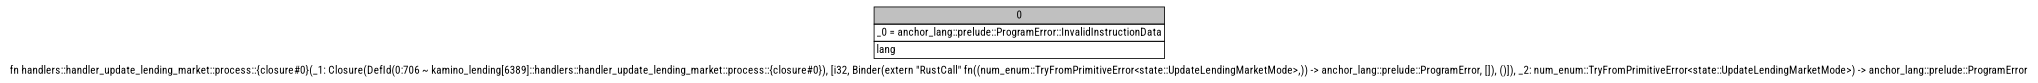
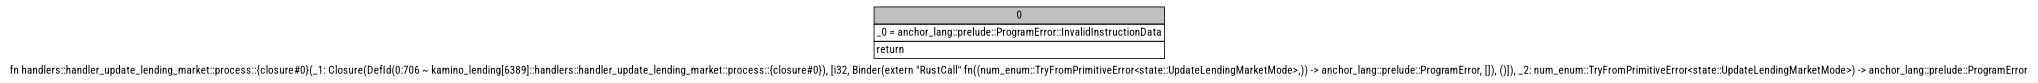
(886, 49) -> (890, 49)
